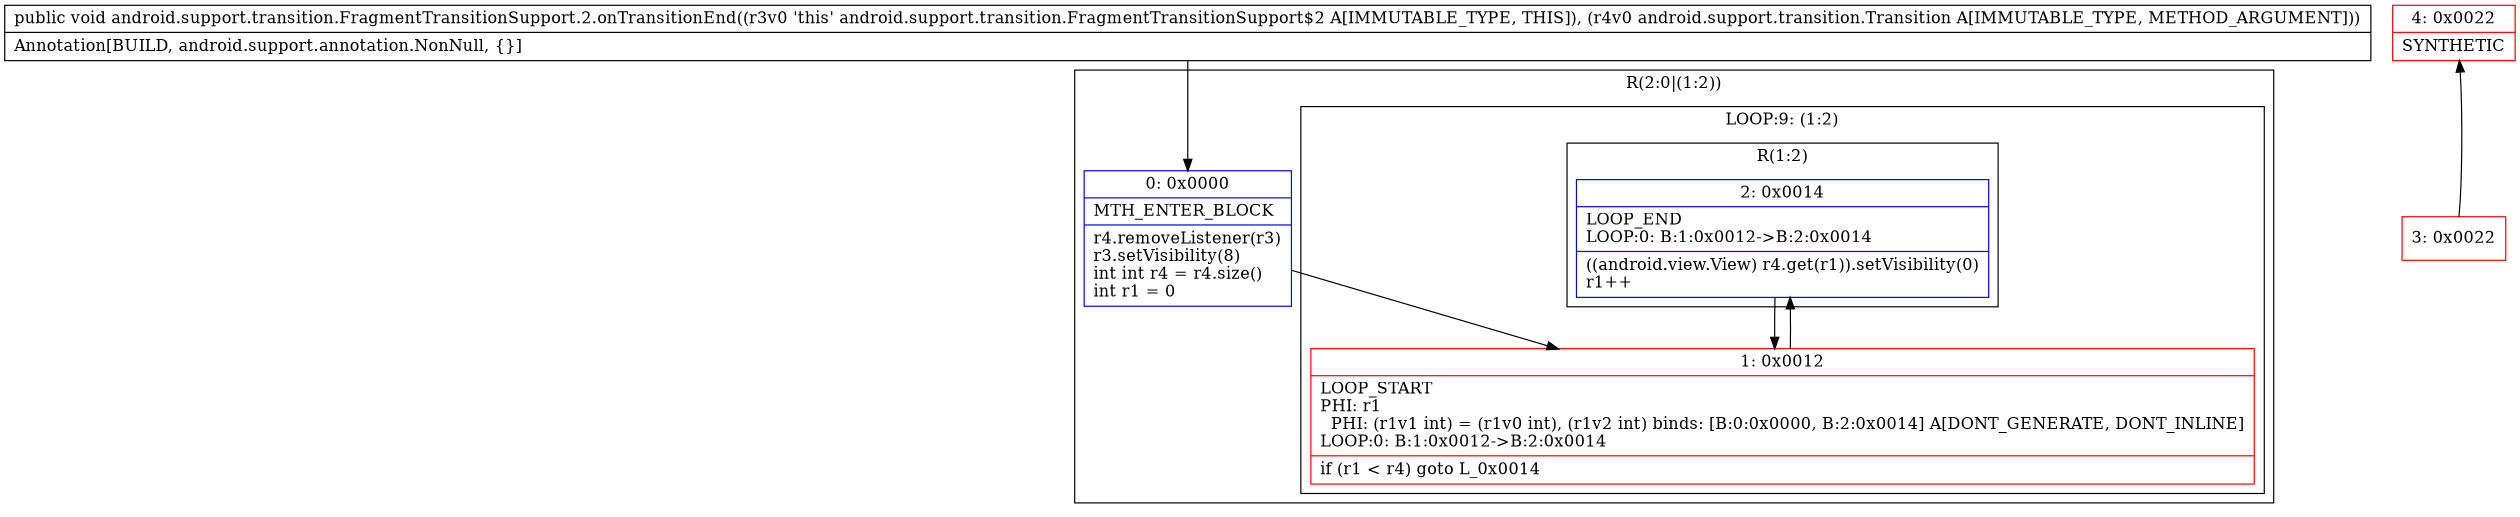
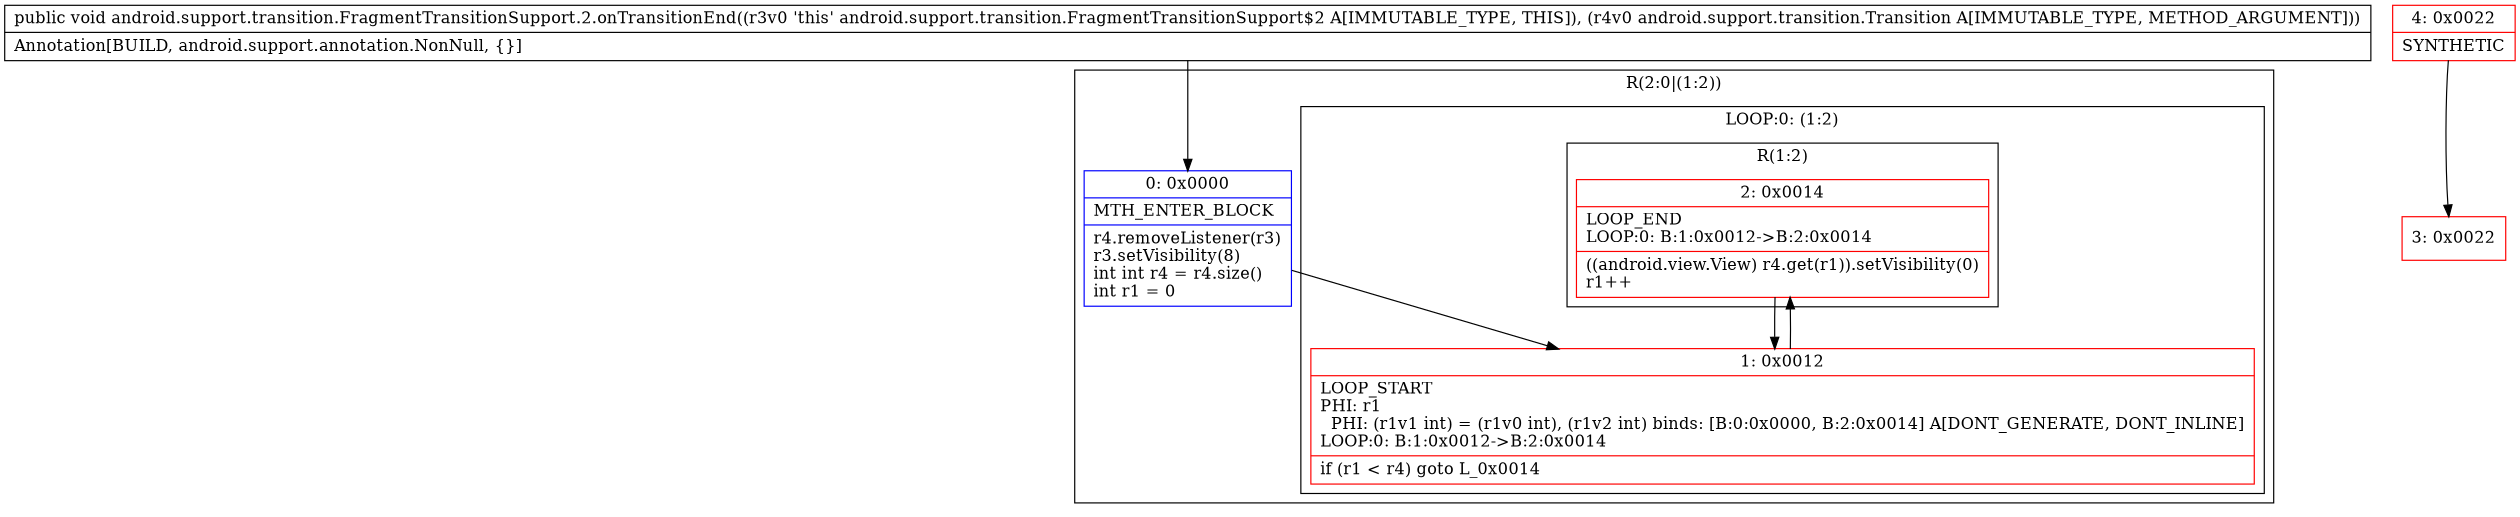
(1783, 120) -> (1783, 120)
(2462, 145) -> (2446, 133)
(1783, 238) -> (1783, 238)
